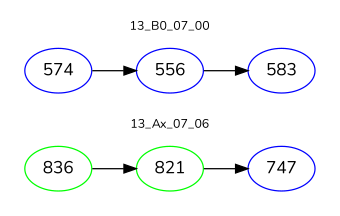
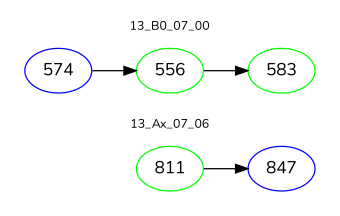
(170, 71) -> (170, 71)
(282, 71) -> (282, 71)
(58, 169) -> none
(170, 169) -> (170, 169)
(282, 169) -> (282, 169)
